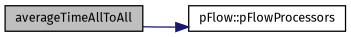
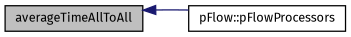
(159, 27) -> (172, 10)
